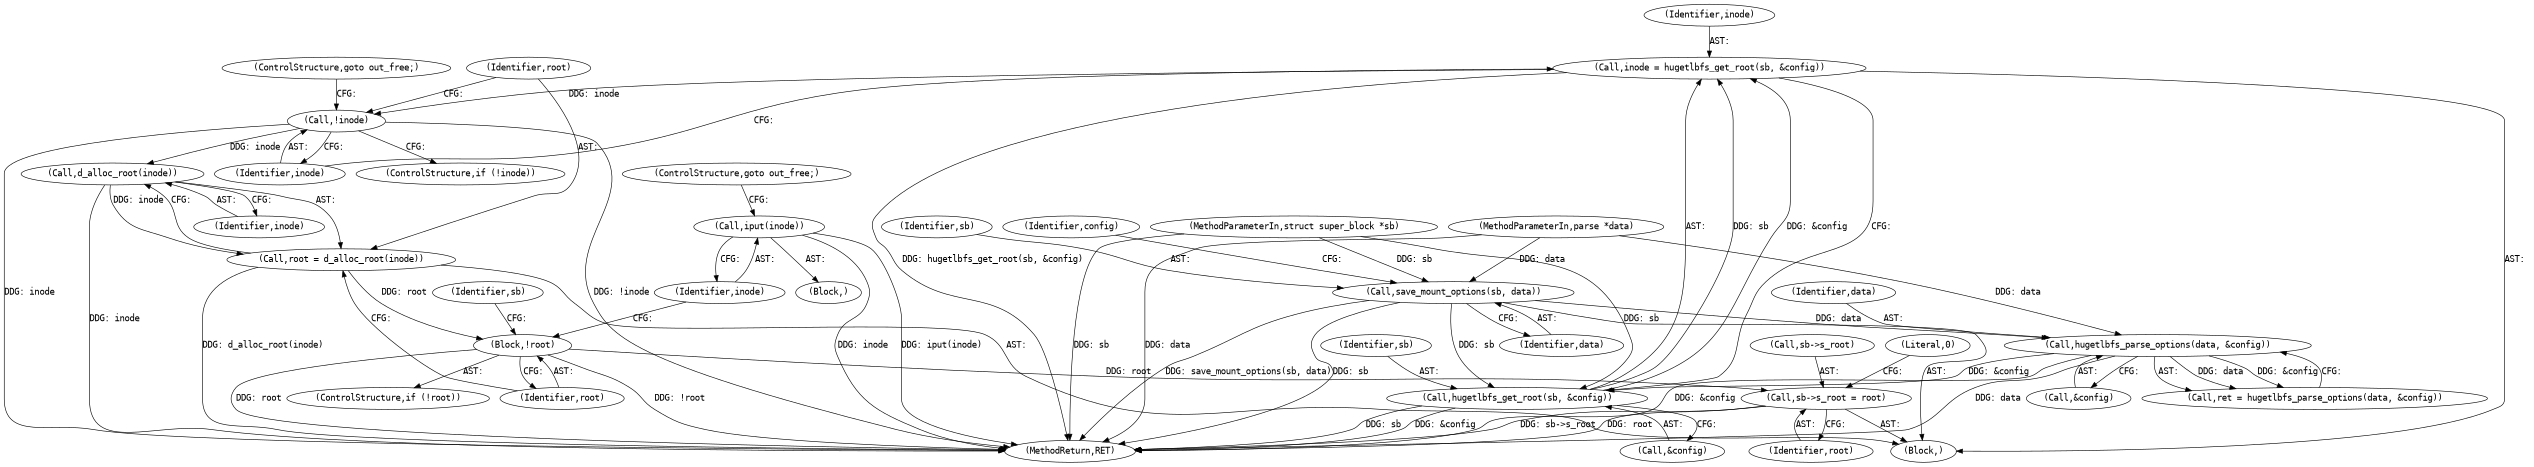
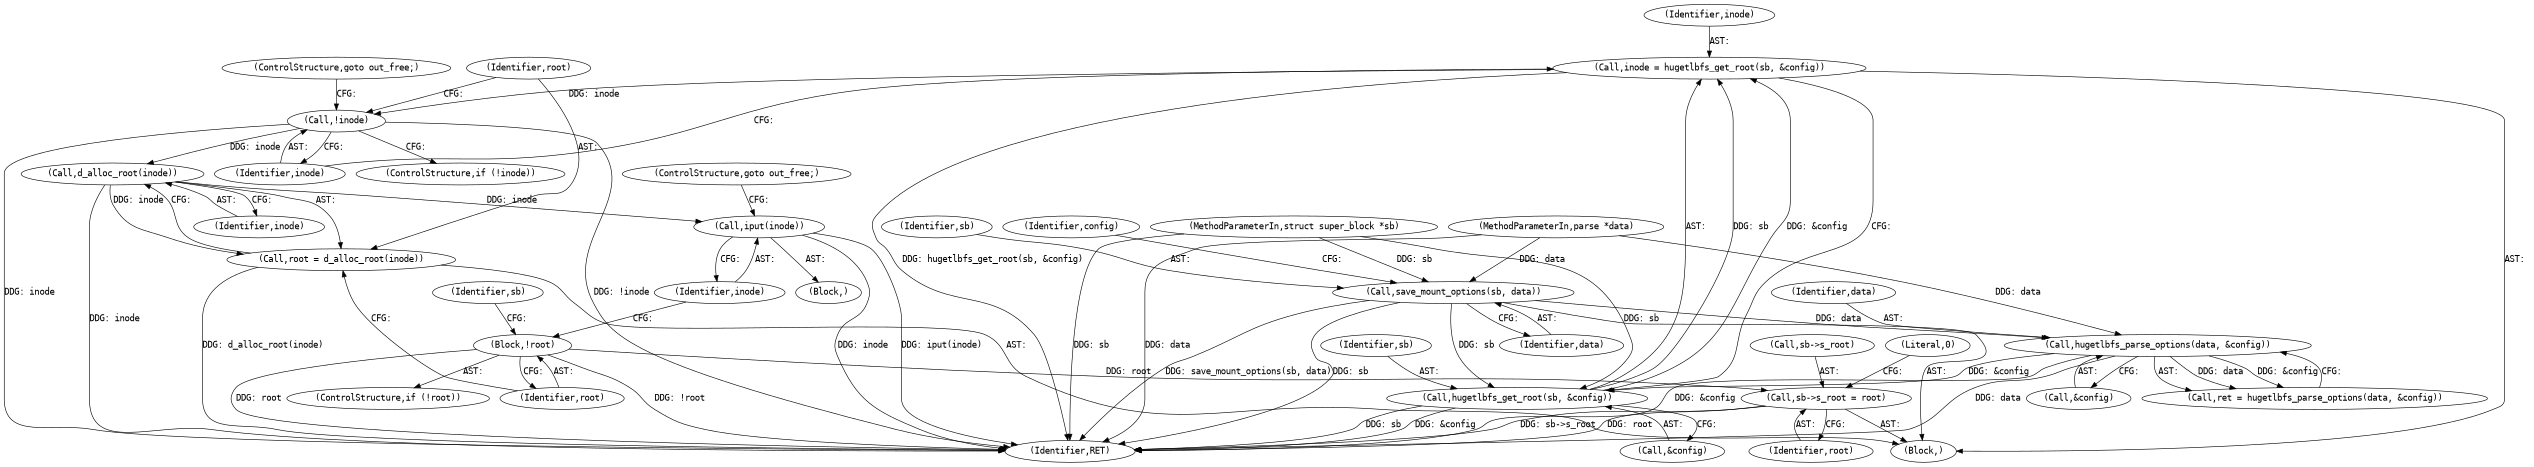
none -> (436, 201)
(406, 316) -> none
(1070, 451) -> (1070, 451)
